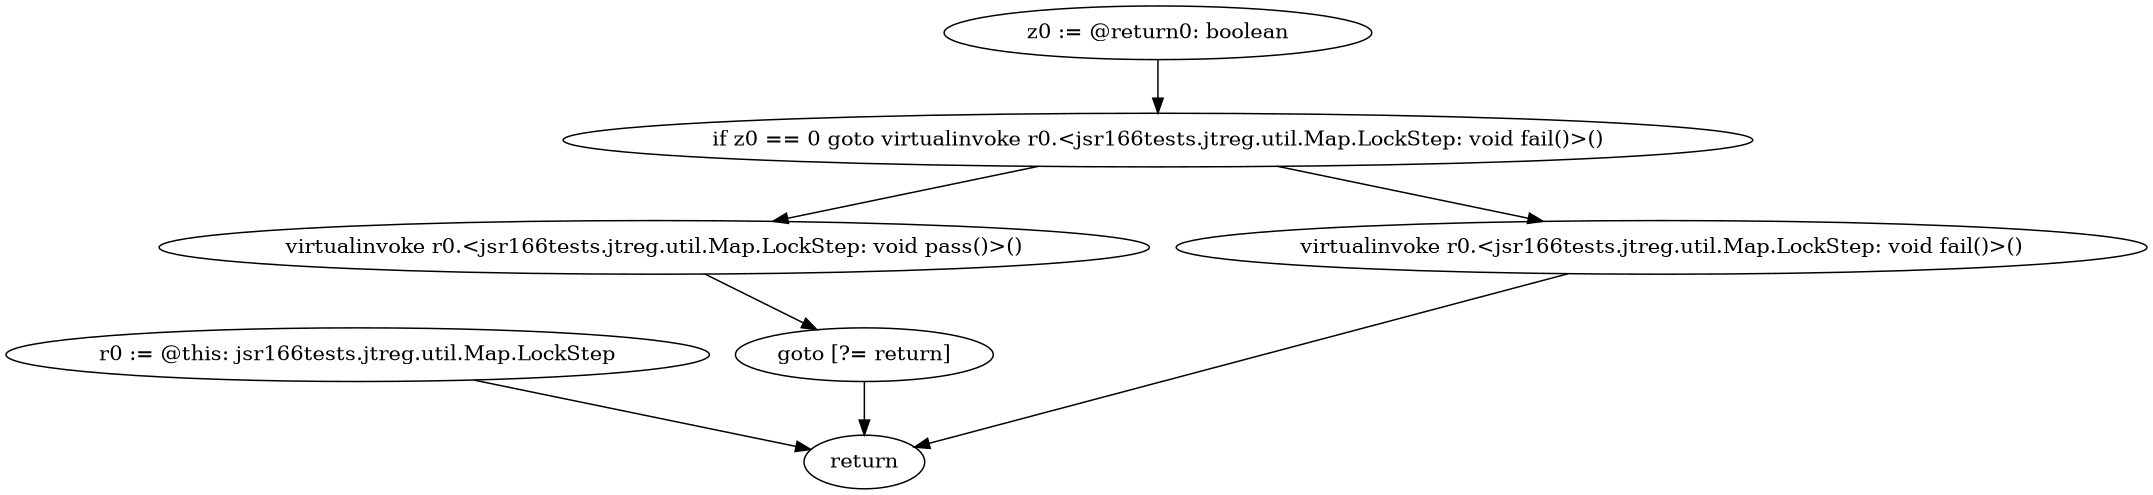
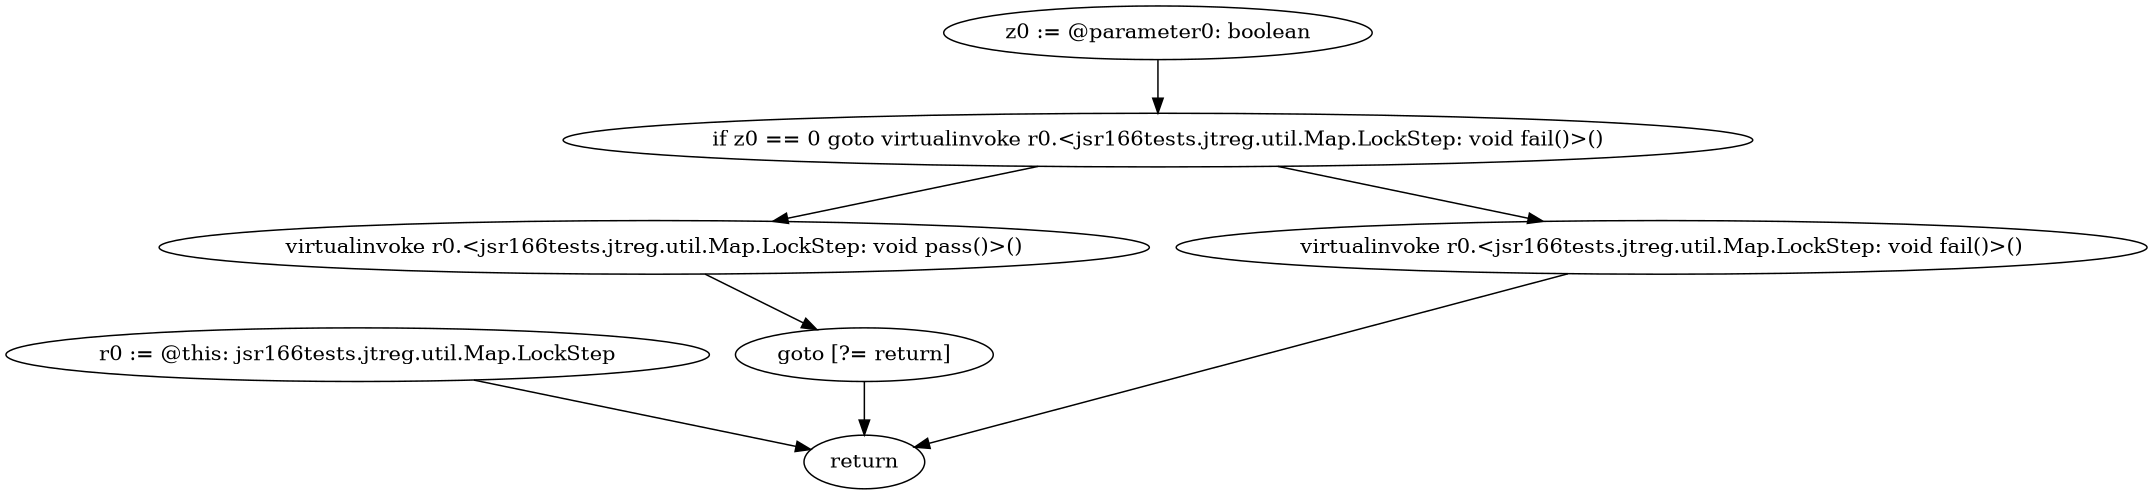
(1158, 33) -> (1158, 33)
